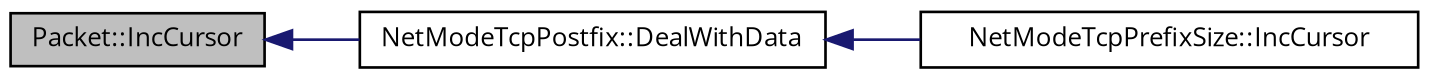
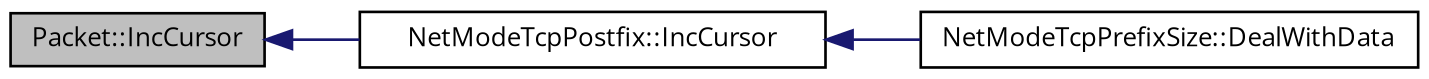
(593, 40) -> (593, 40)
(1169, 40) -> (1169, 40)
